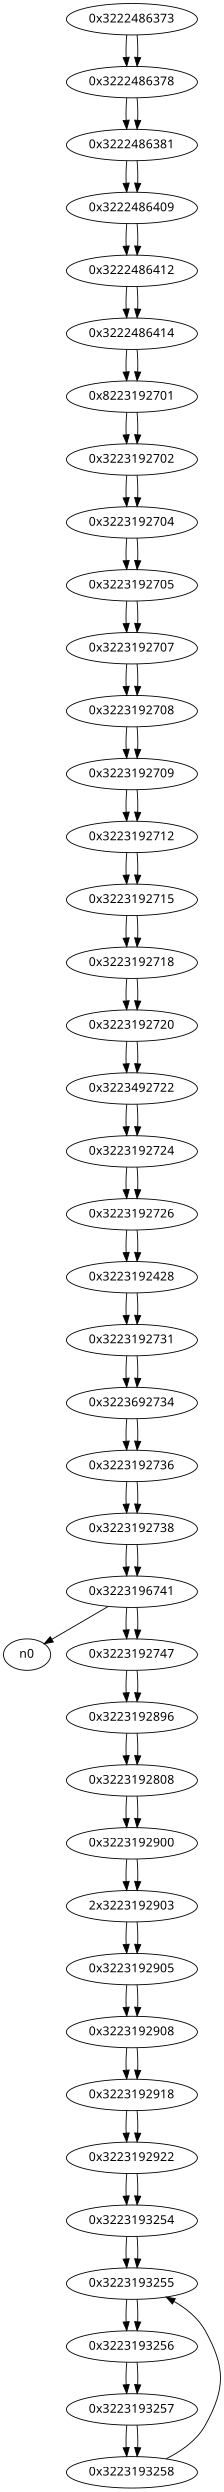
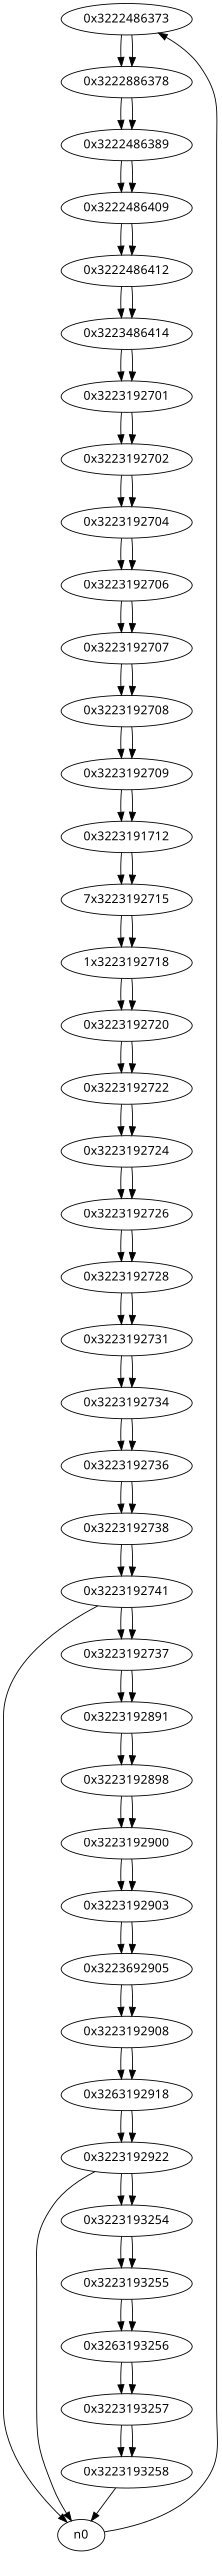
(132, 82) -> (127, 82)
(132, 145) -> (127, 145)
(132, 334) -> (127, 334)
(132, 397) -> (127, 397)
(132, 585) -> (127, 585)
(132, 837) -> (127, 837)
(132, 900) -> (127, 900)
(132, 963) -> (127, 963)
(132, 1089) -> (127, 1089)
(132, 1277) -> (127, 1277)
none -> (217, 1309)
(132, 1403) -> (127, 1403)
(132, 1592) -> (127, 1592)
(132, 1655) -> (127, 1655)
(132, 1718) -> (127, 1718)
(132, 1780) -> (127, 1780)
(132, 1906) -> (127, 1906)
(132, 1969) -> (127, 1969)
(132, 2095) -> (127, 2095)
none -> (37, 2333)
(132, 2347) -> (127, 2347)
(220, 2383) -> (106, 2501)
